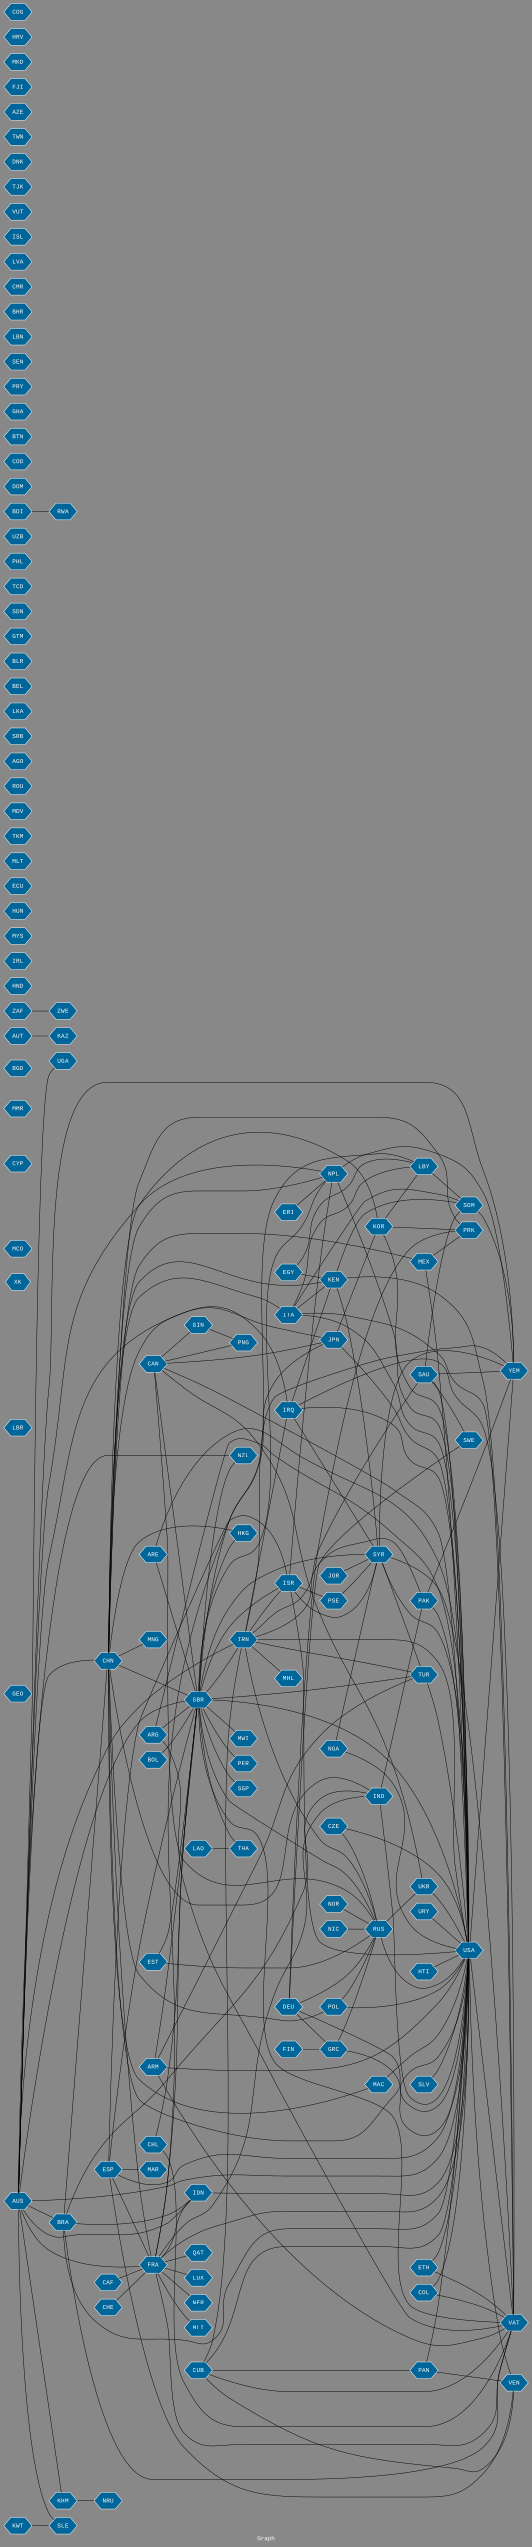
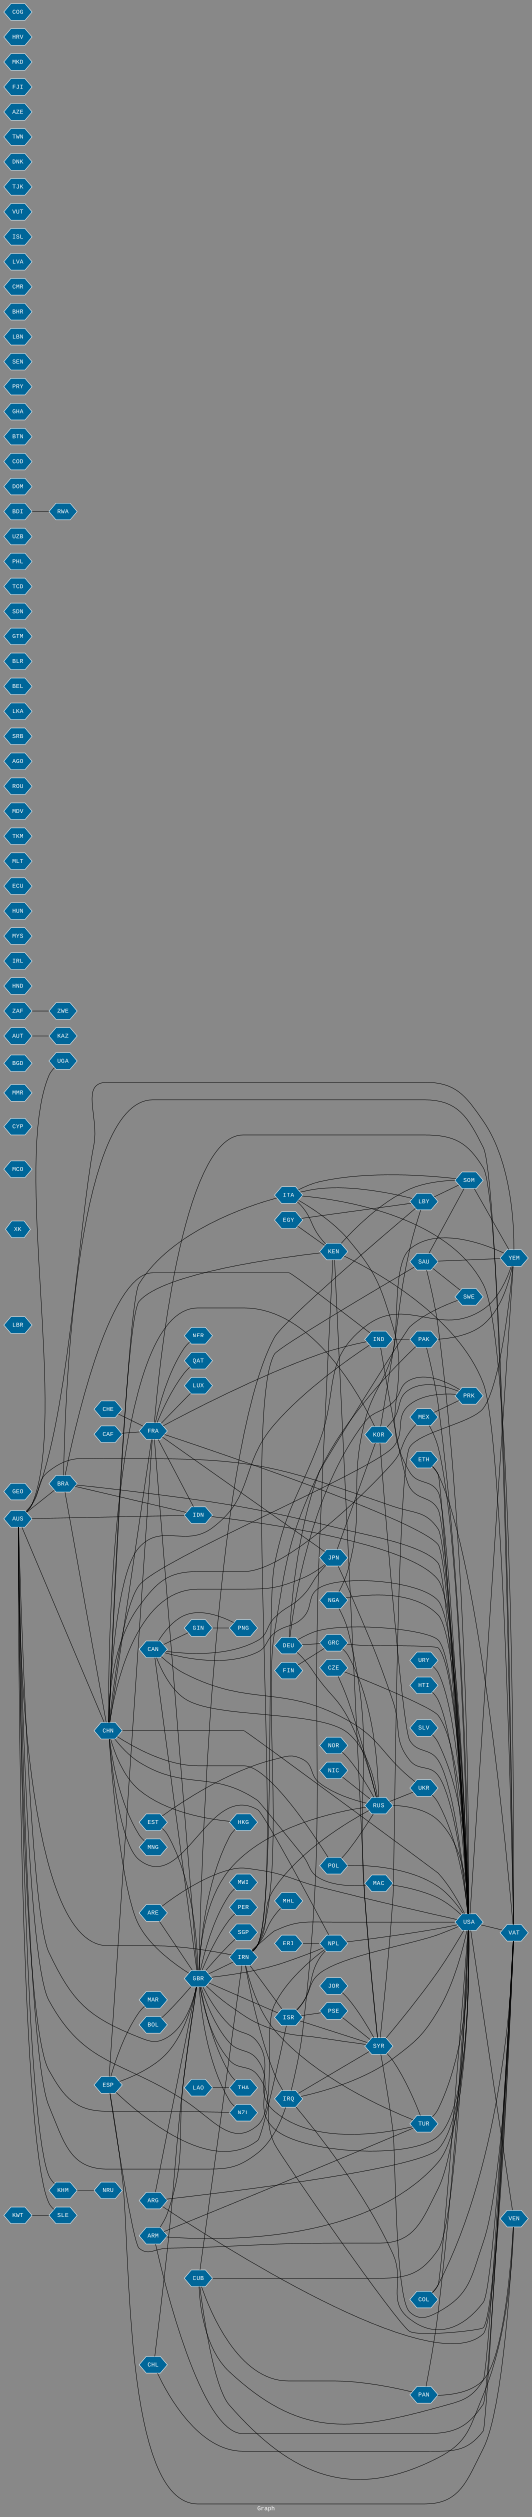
(485, 1198) -> (371, 1403)
(72, 2261) -> none
(198, 2328) -> none
